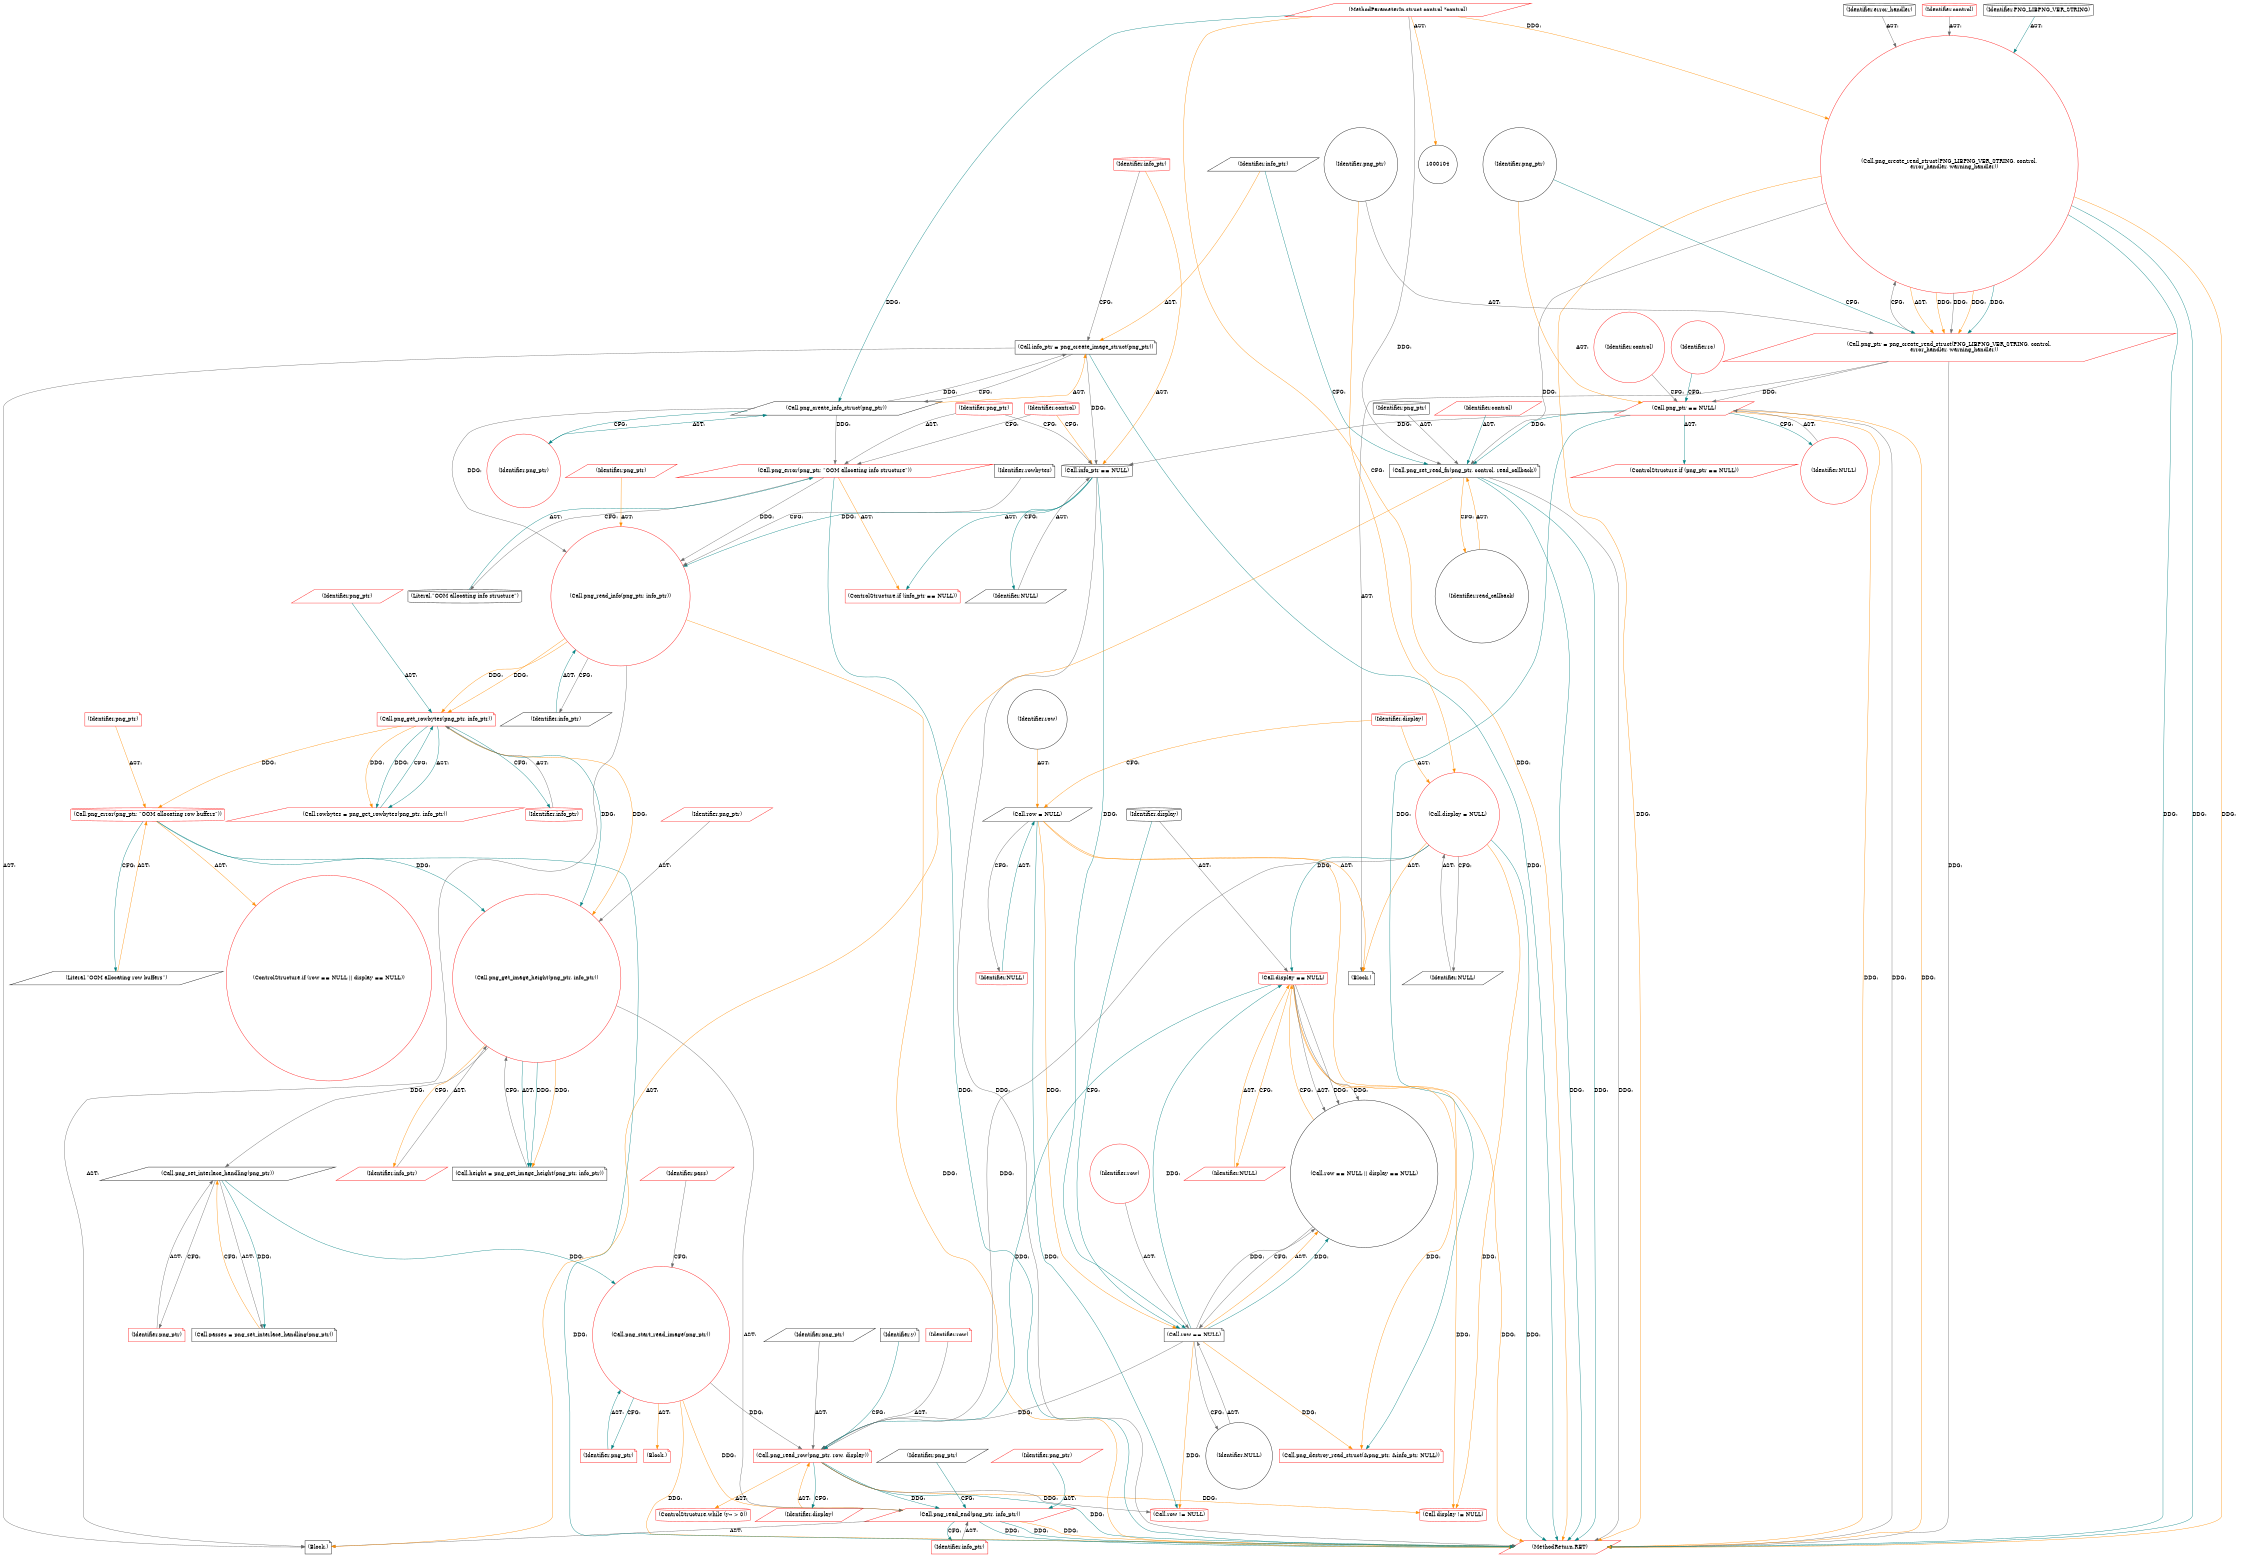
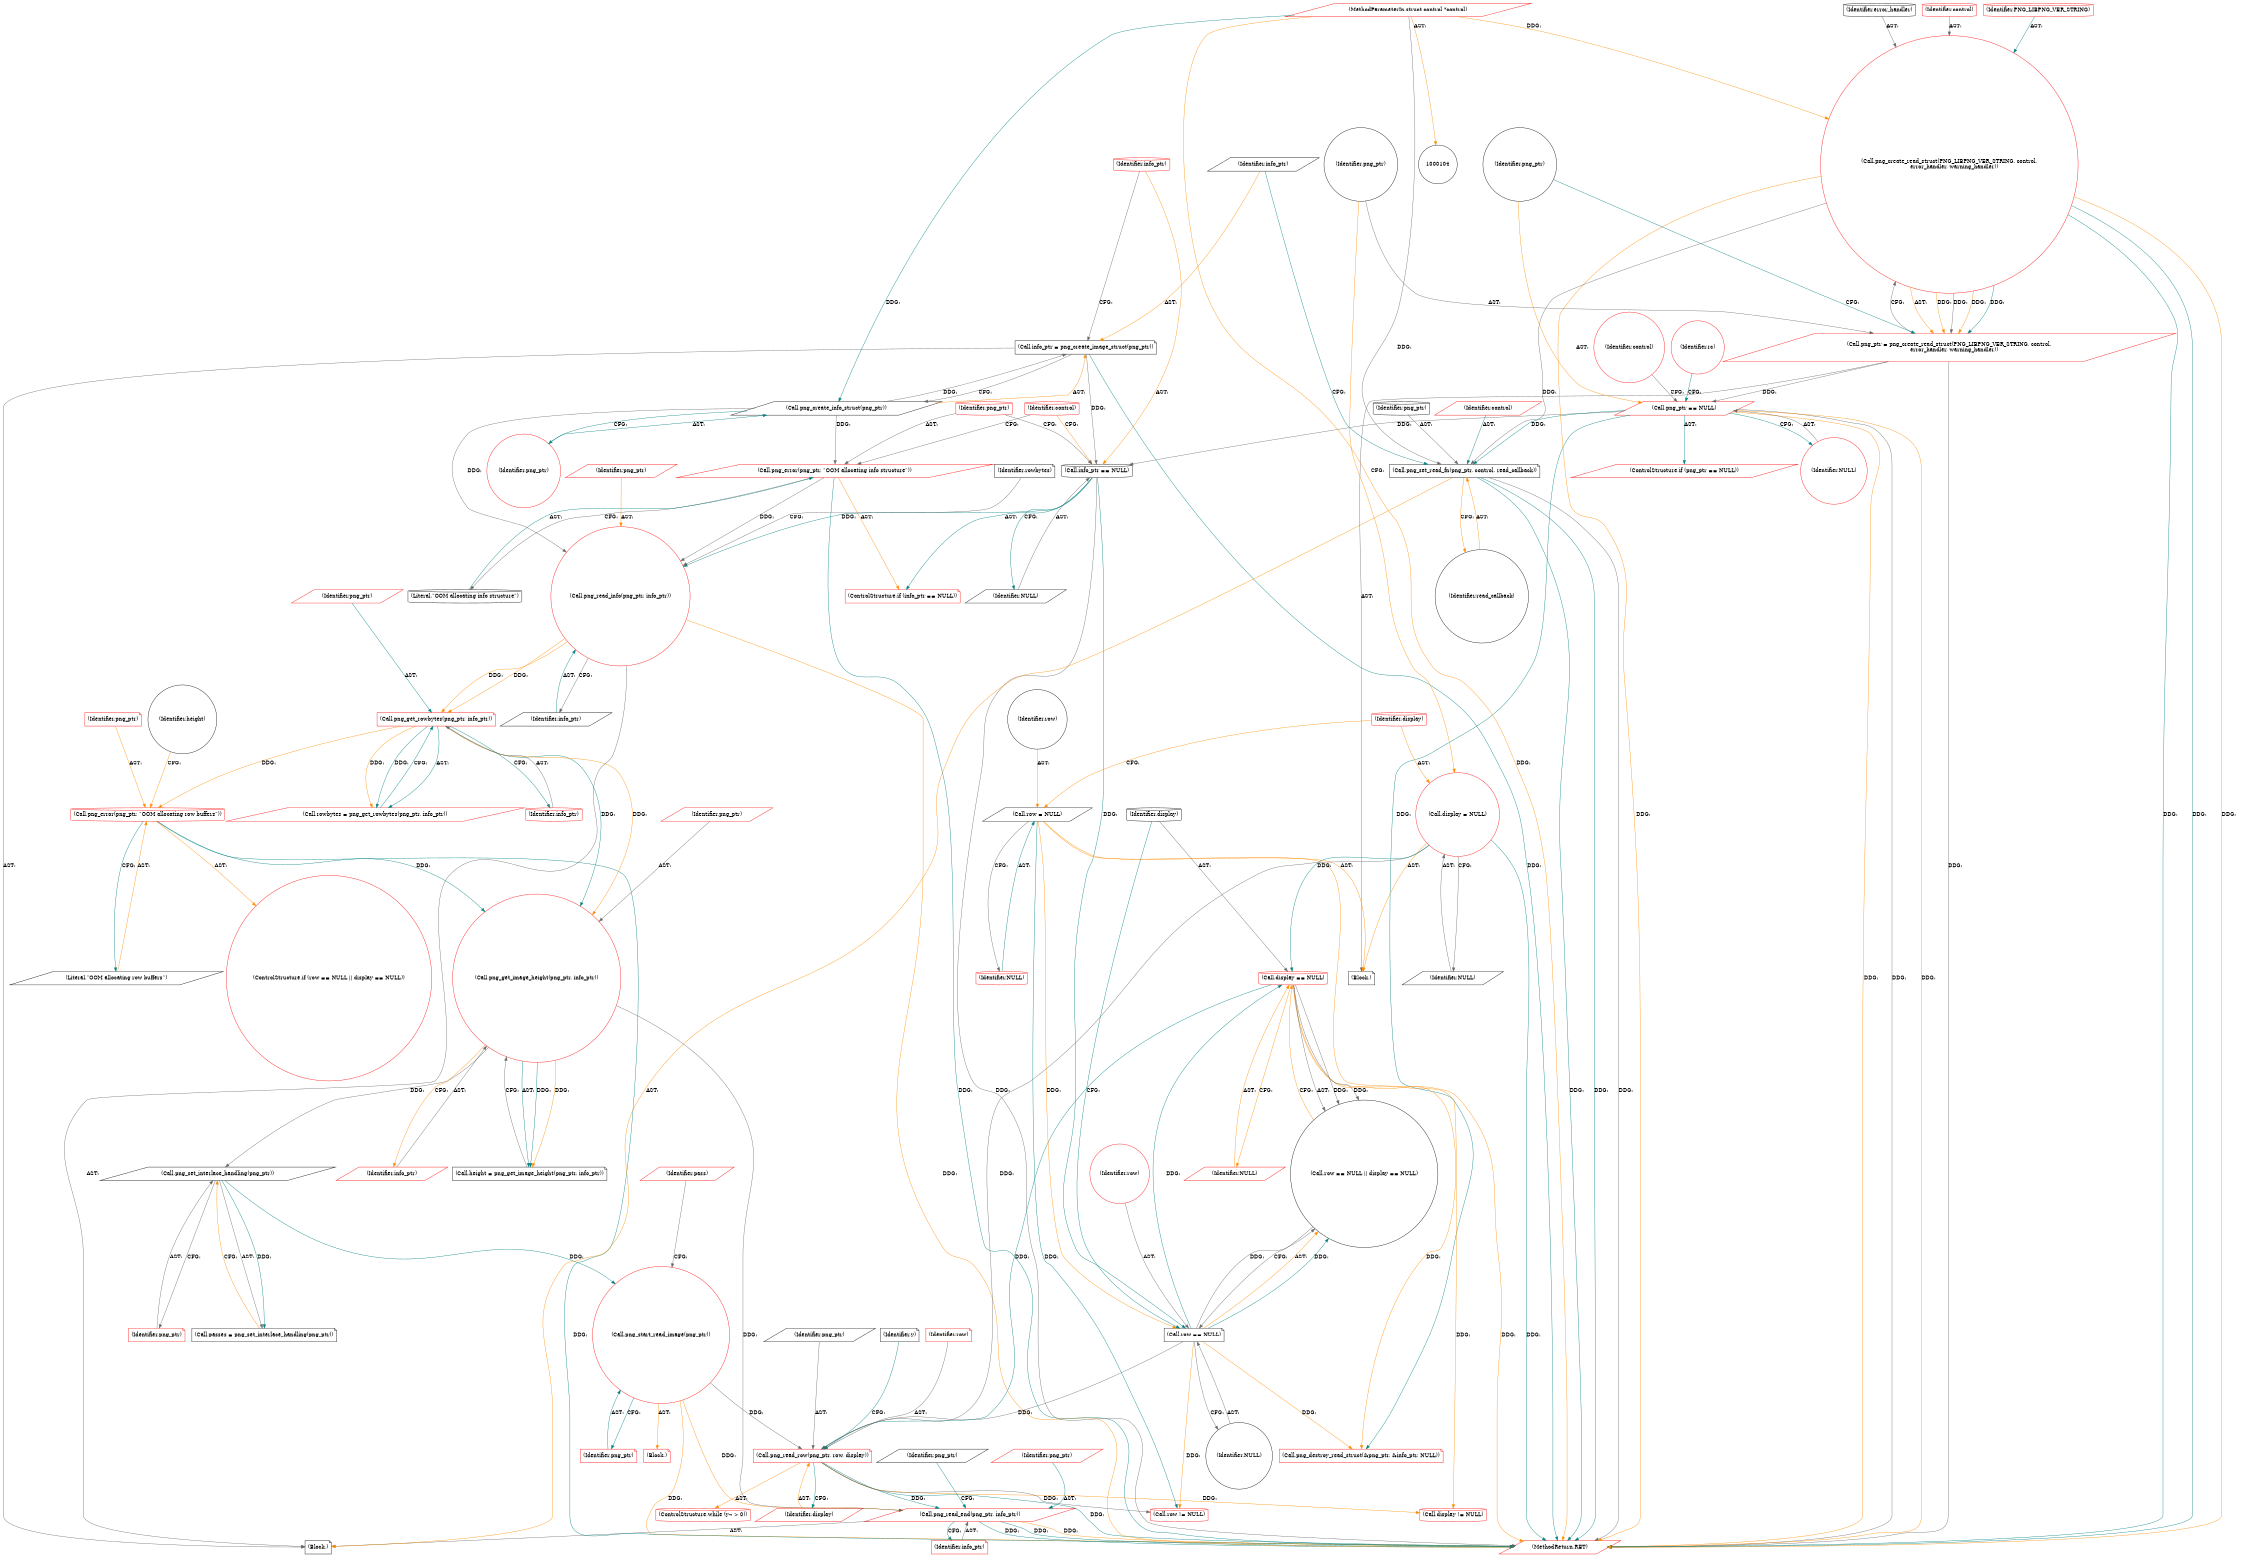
(2038, 10) -> (2038, 10)
none -> (182, 719)
(1497, 1155) -> none
(751, 1335) -> (751, 1335)
